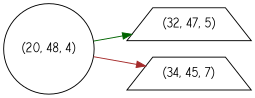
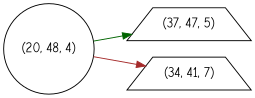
(189, 24) -> (189, 24)
(189, 74) -> (189, 74)
